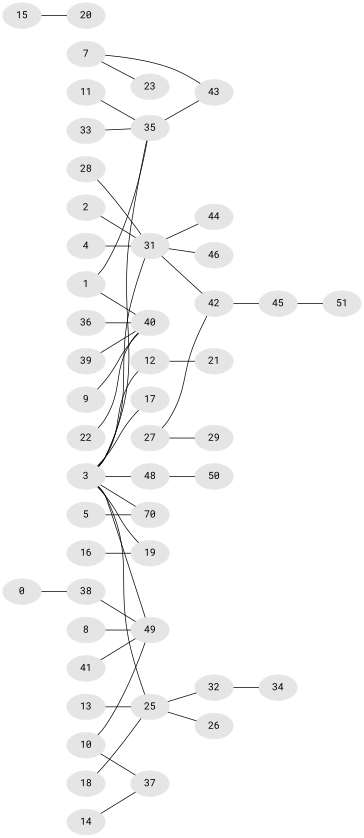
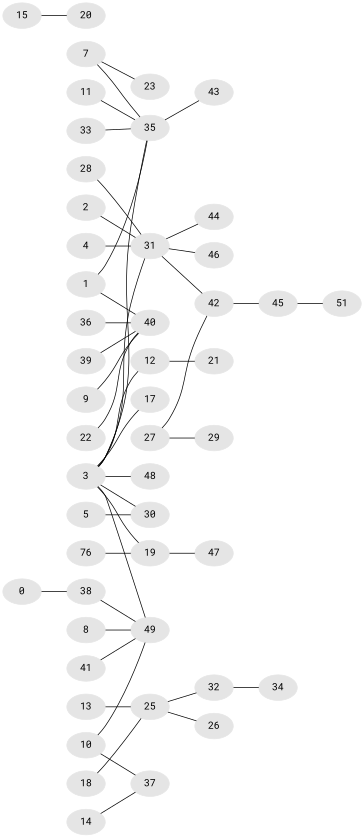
(155, 63) -> (119, 91)
(214, 476) -> none
(150, 515) -> (150, 515)
(86, 553) -> (86, 553)
none -> (214, 553)
(124, 589) -> none
